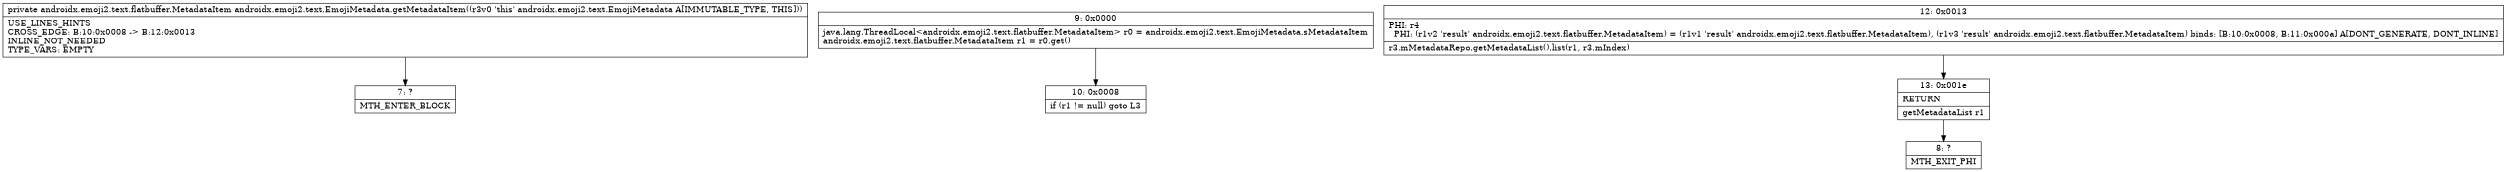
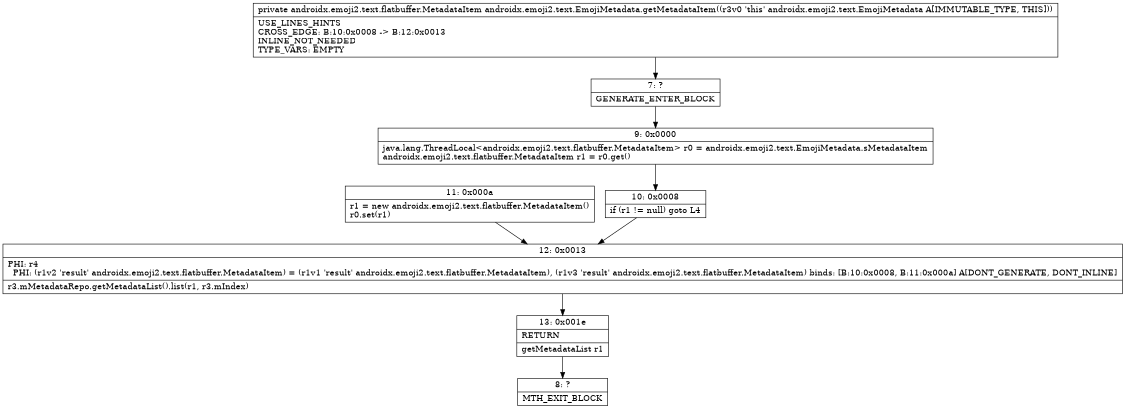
(405, 106) -> (656, 99)
(1096, 106) -> (656, 211)
none -> (656, 114)
(1944, 162) -> (563, 398)
none -> (470, 204)
none -> (620, 229)
